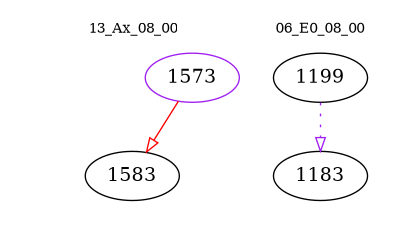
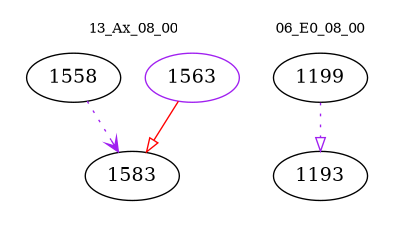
none -> (74, 78)
(192, 78) -> (192, 78)
(321, 176) -> (321, 176)
